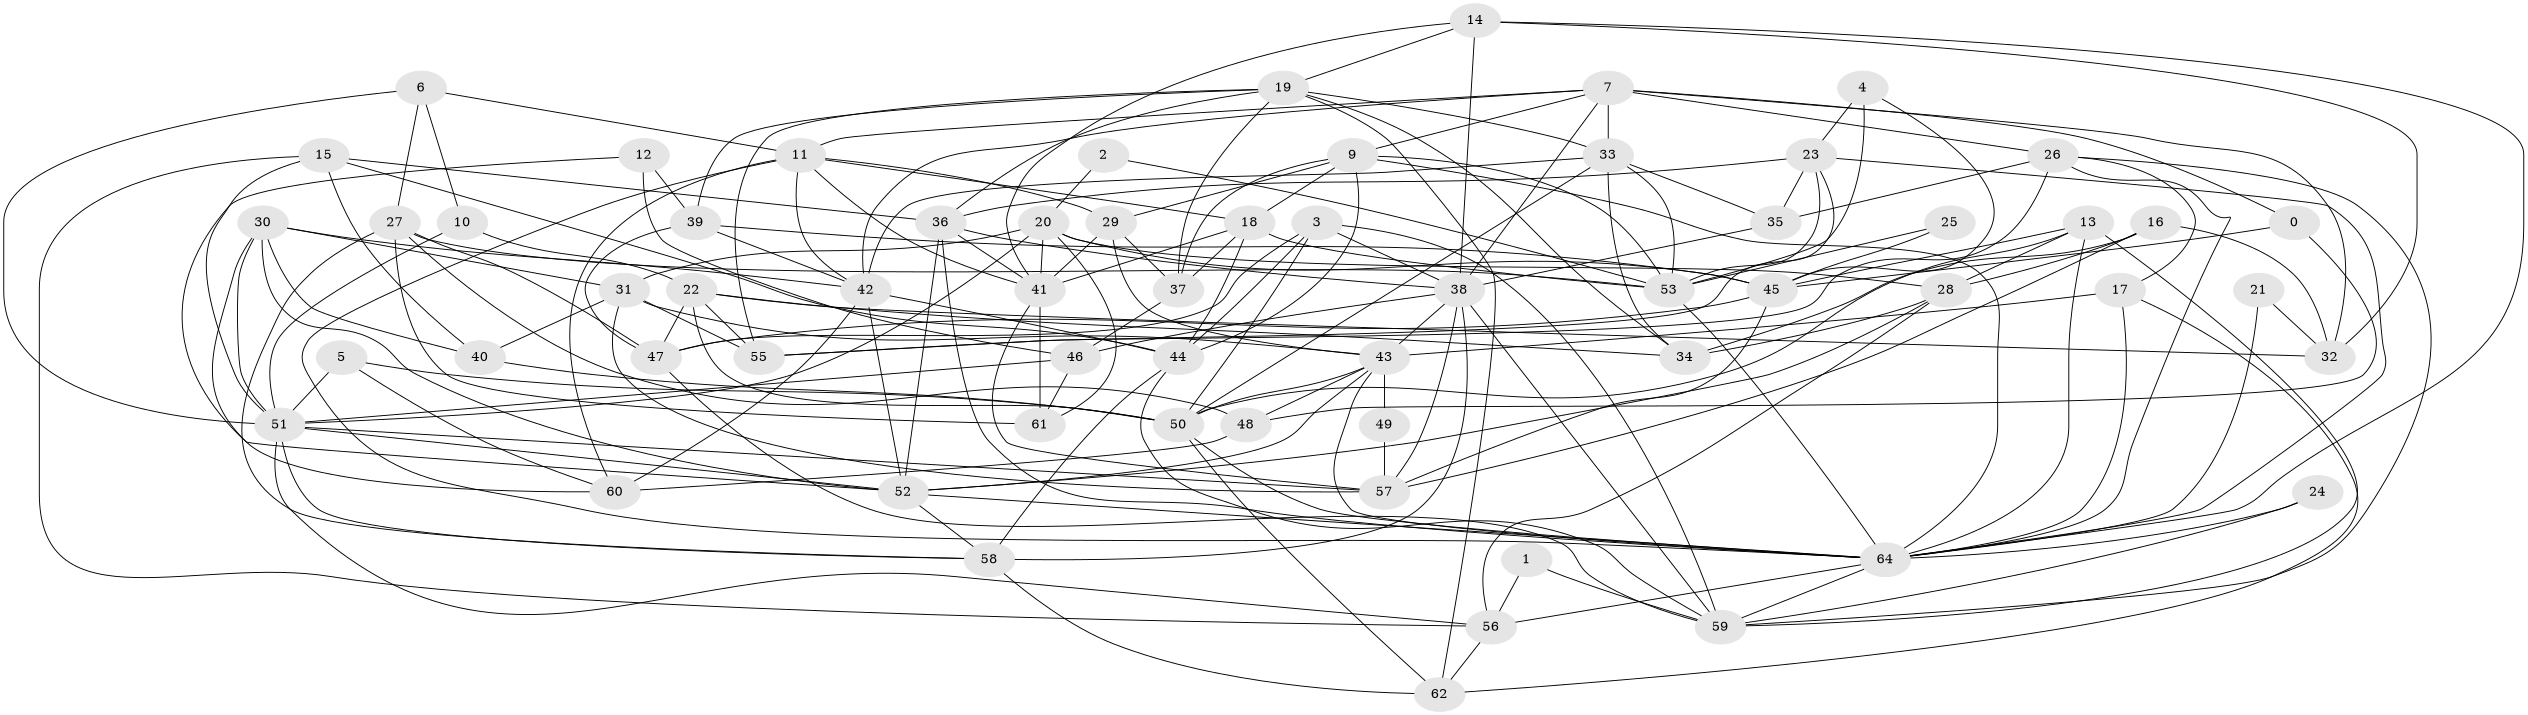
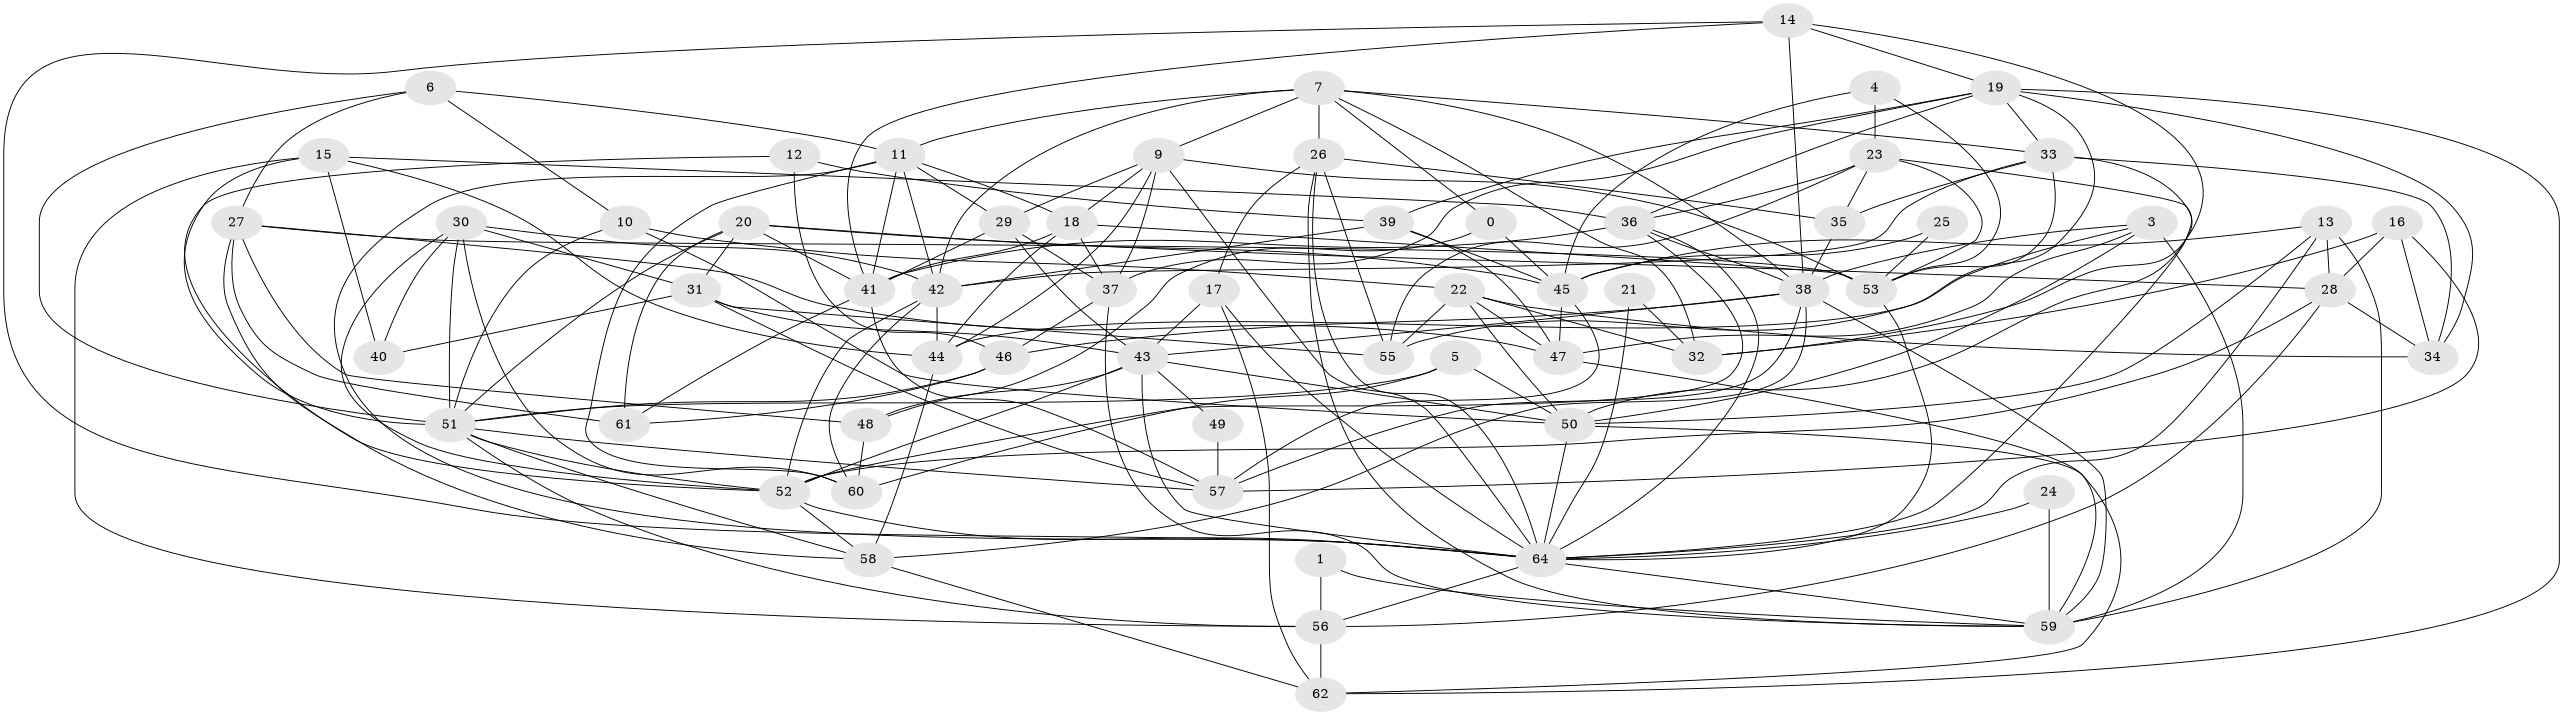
(1104, 155) -> none
(830, 391) -> (1077, 395)
(1538, 527) -> (1392, 574)
